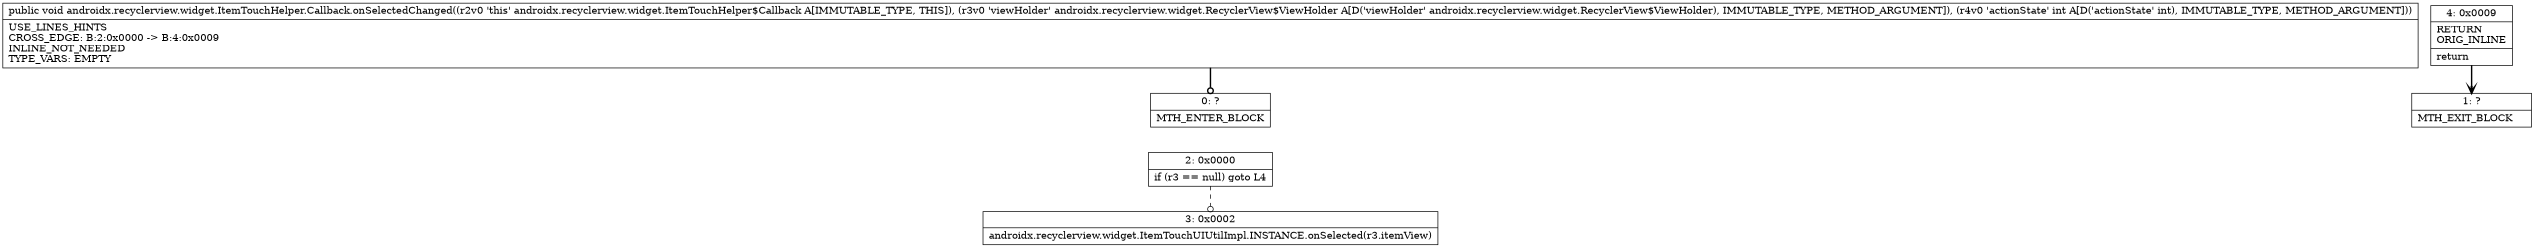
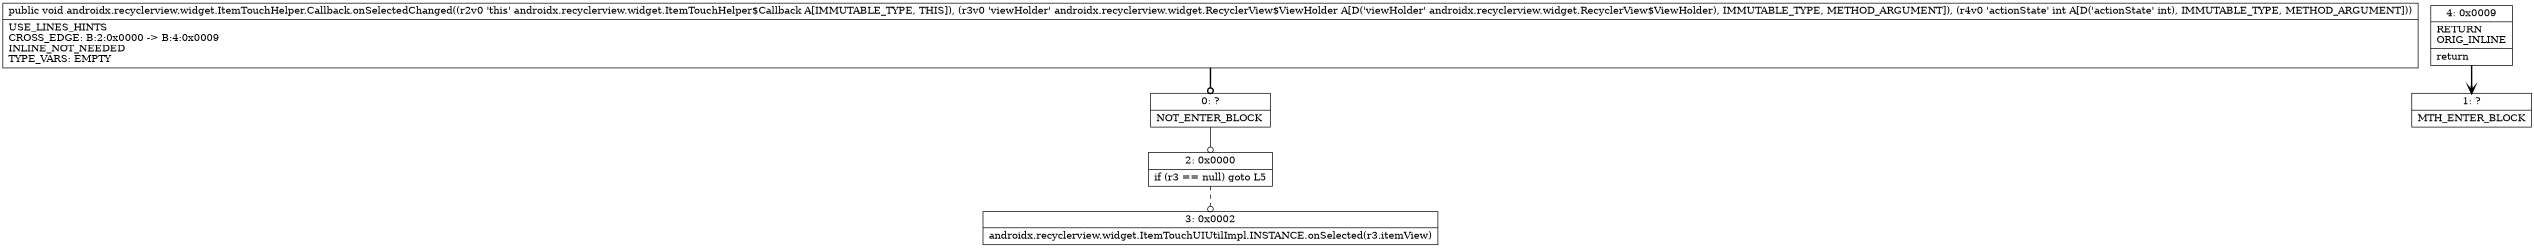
(1210, 118) -> (1209, 118)
(2465, 118) -> (2472, 118)
none -> (1210, 137)
(1210, 177) -> (1210, 177)
